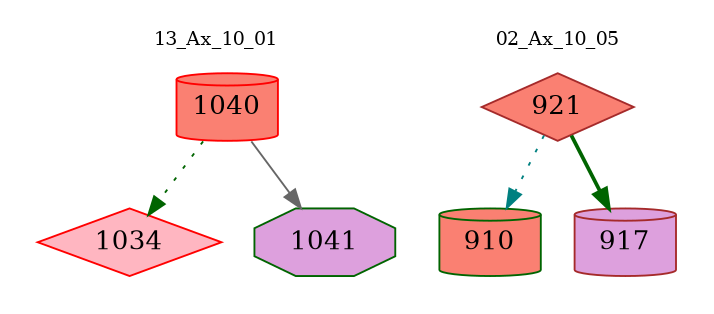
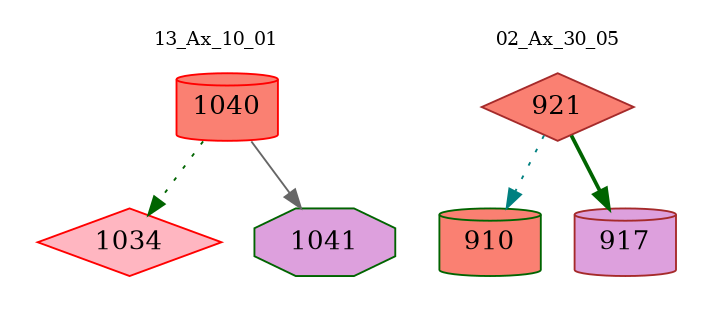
(558, 40) -> (558, 40)
